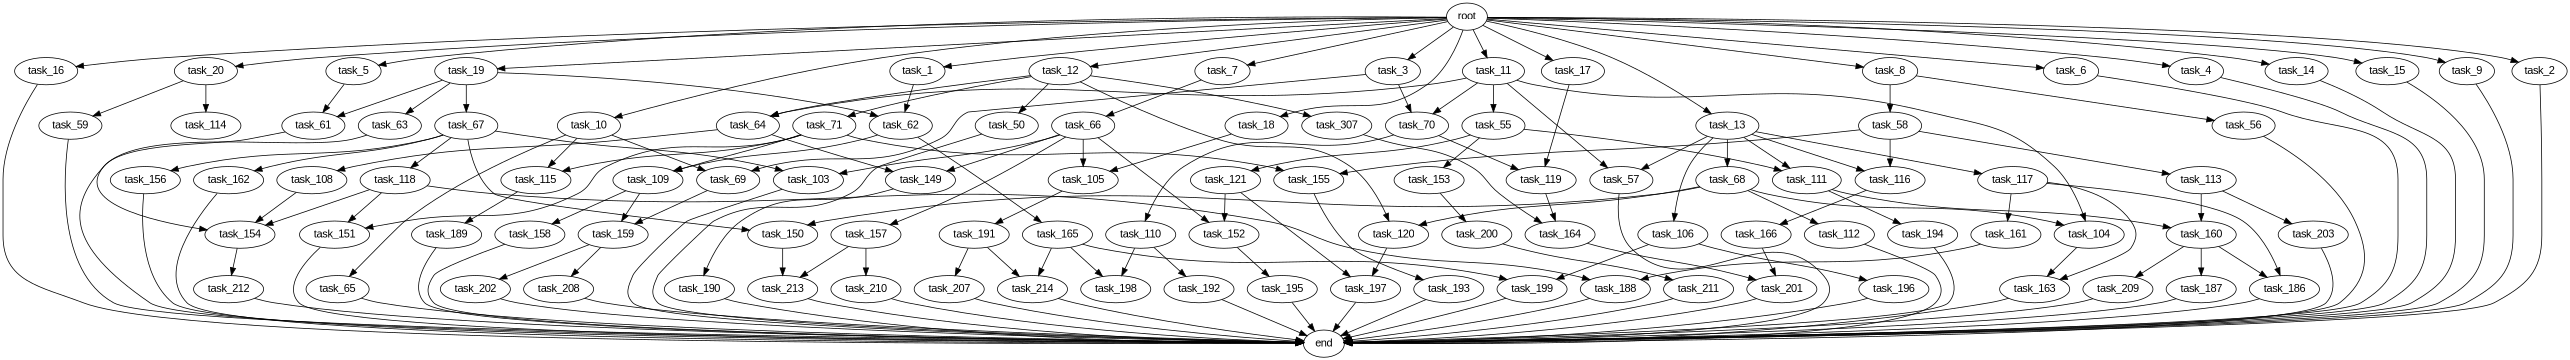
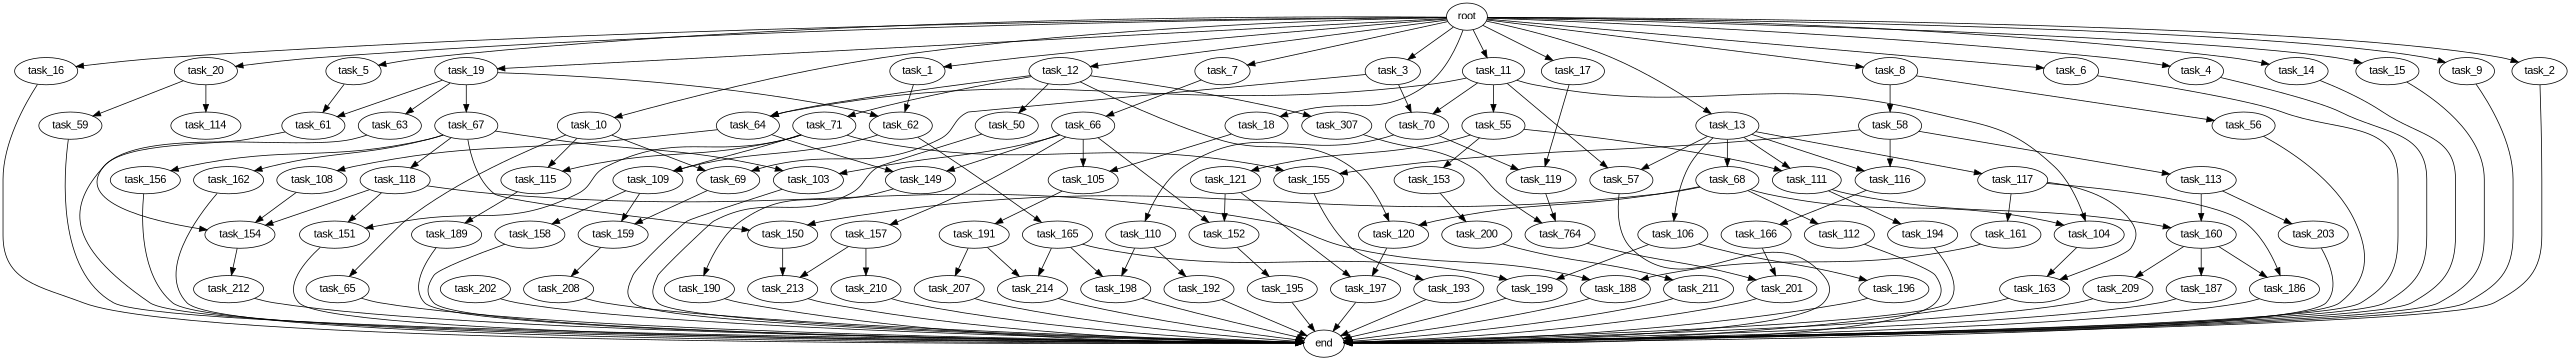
(1560, 235) -> (1560, 235)
(548, 261) -> none
none -> (1219, 319)
